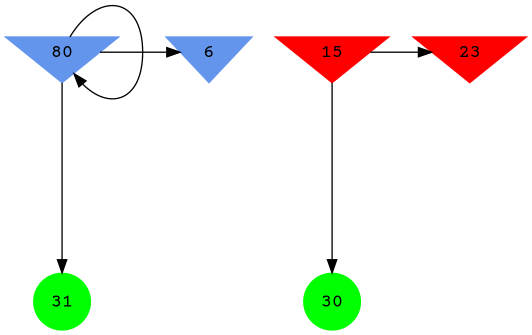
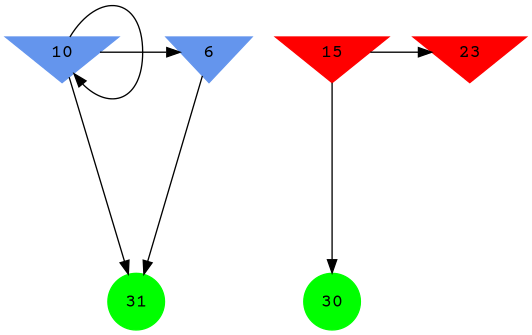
(62, 52) -> (62, 52)
none -> (175, 169)
